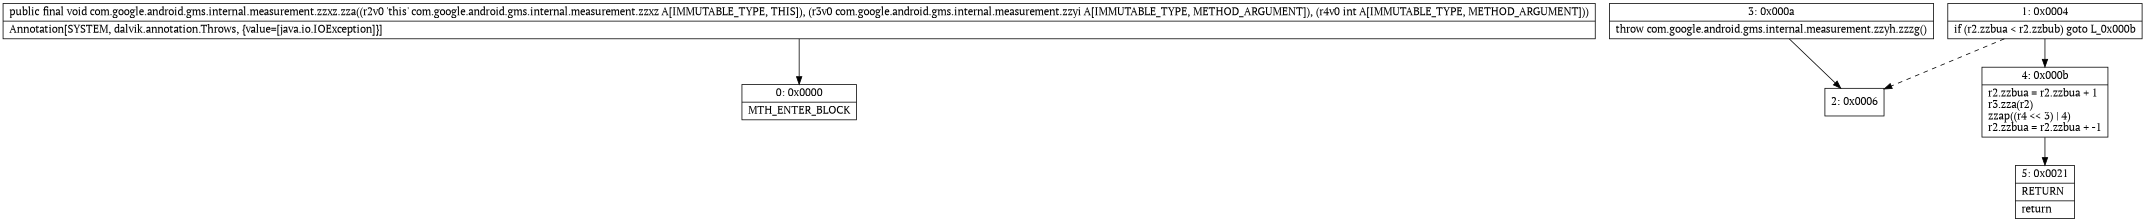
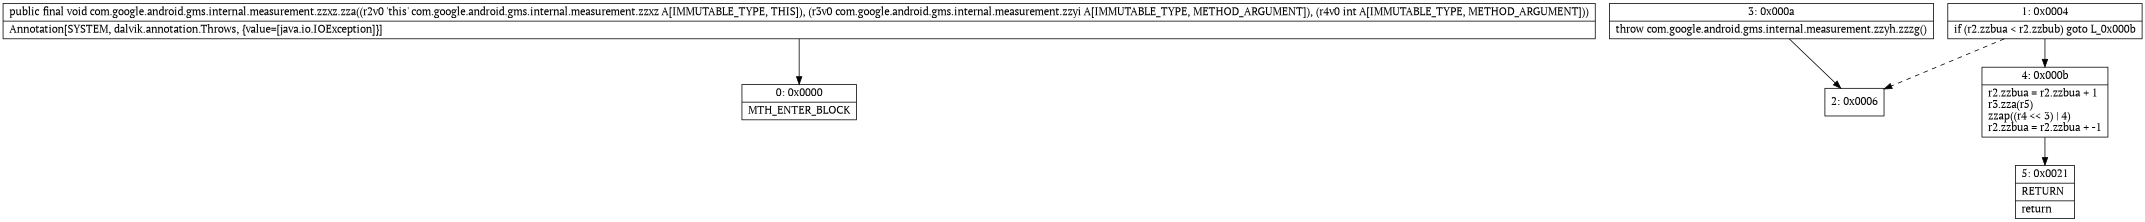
(2011, 105) -> (2011, 105)
